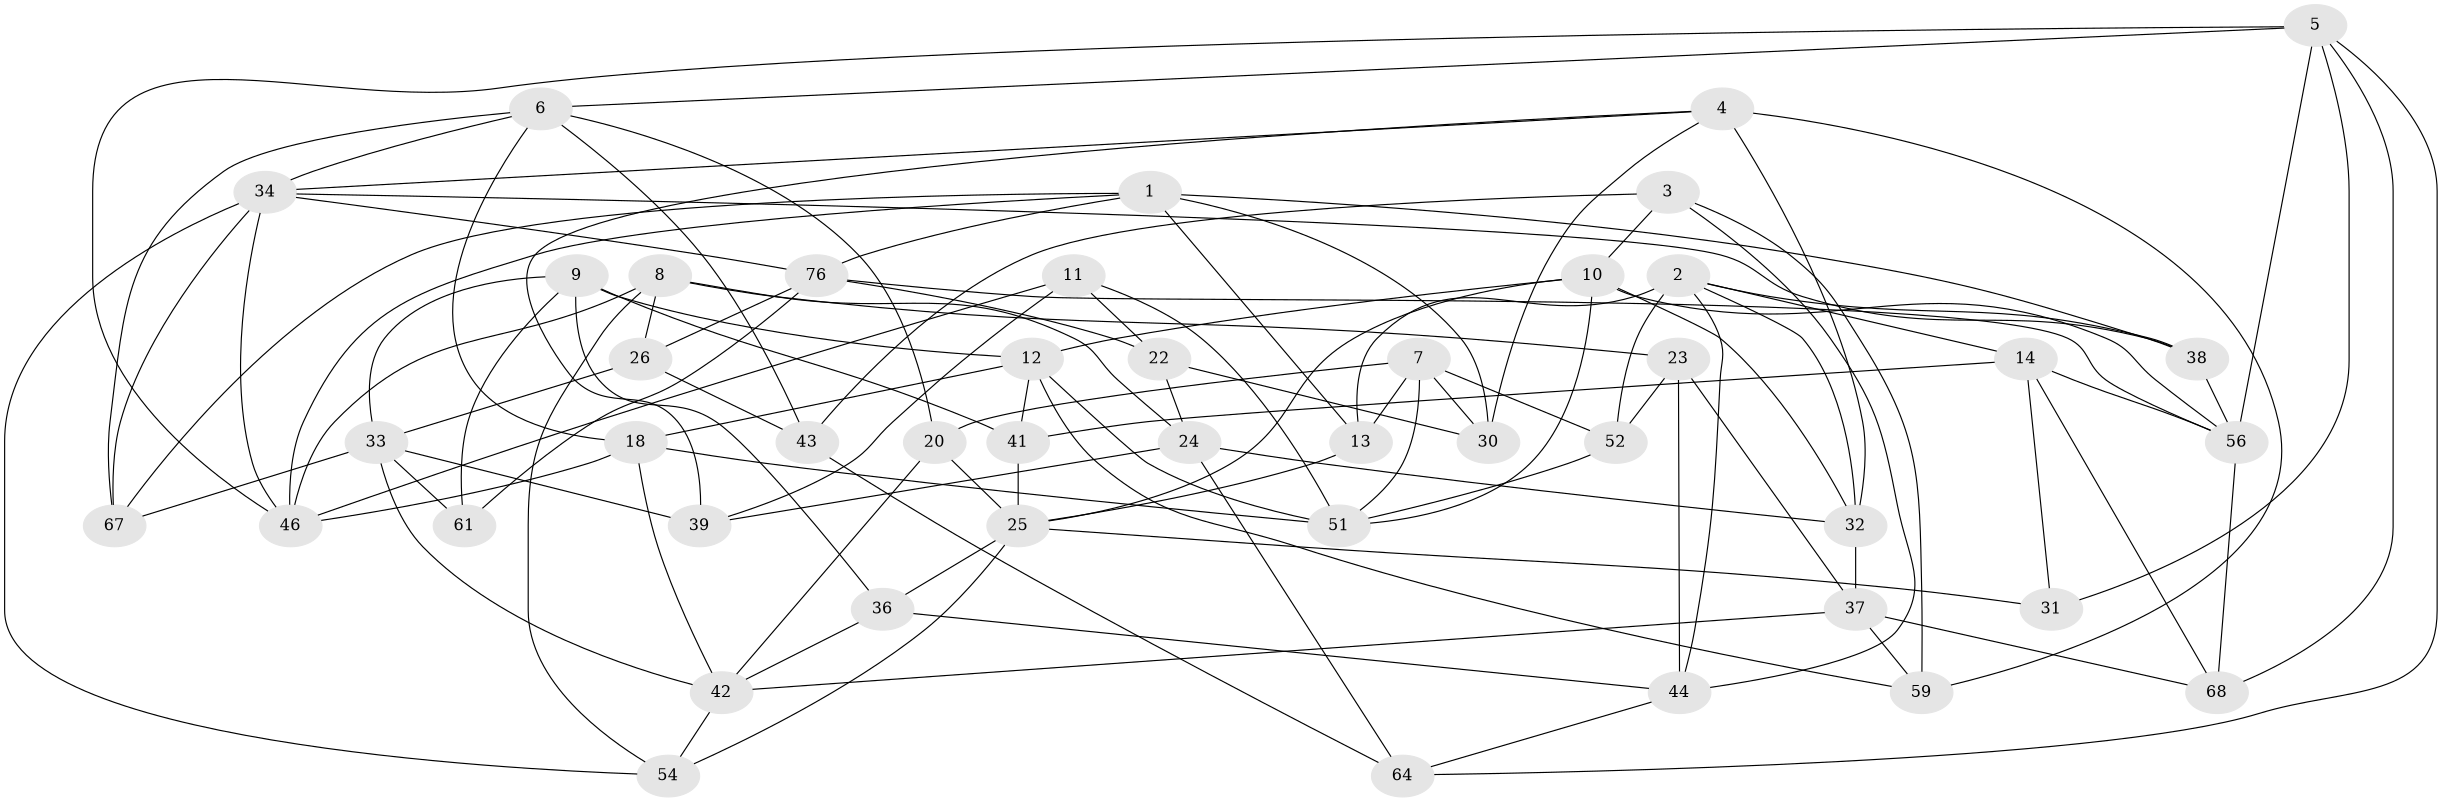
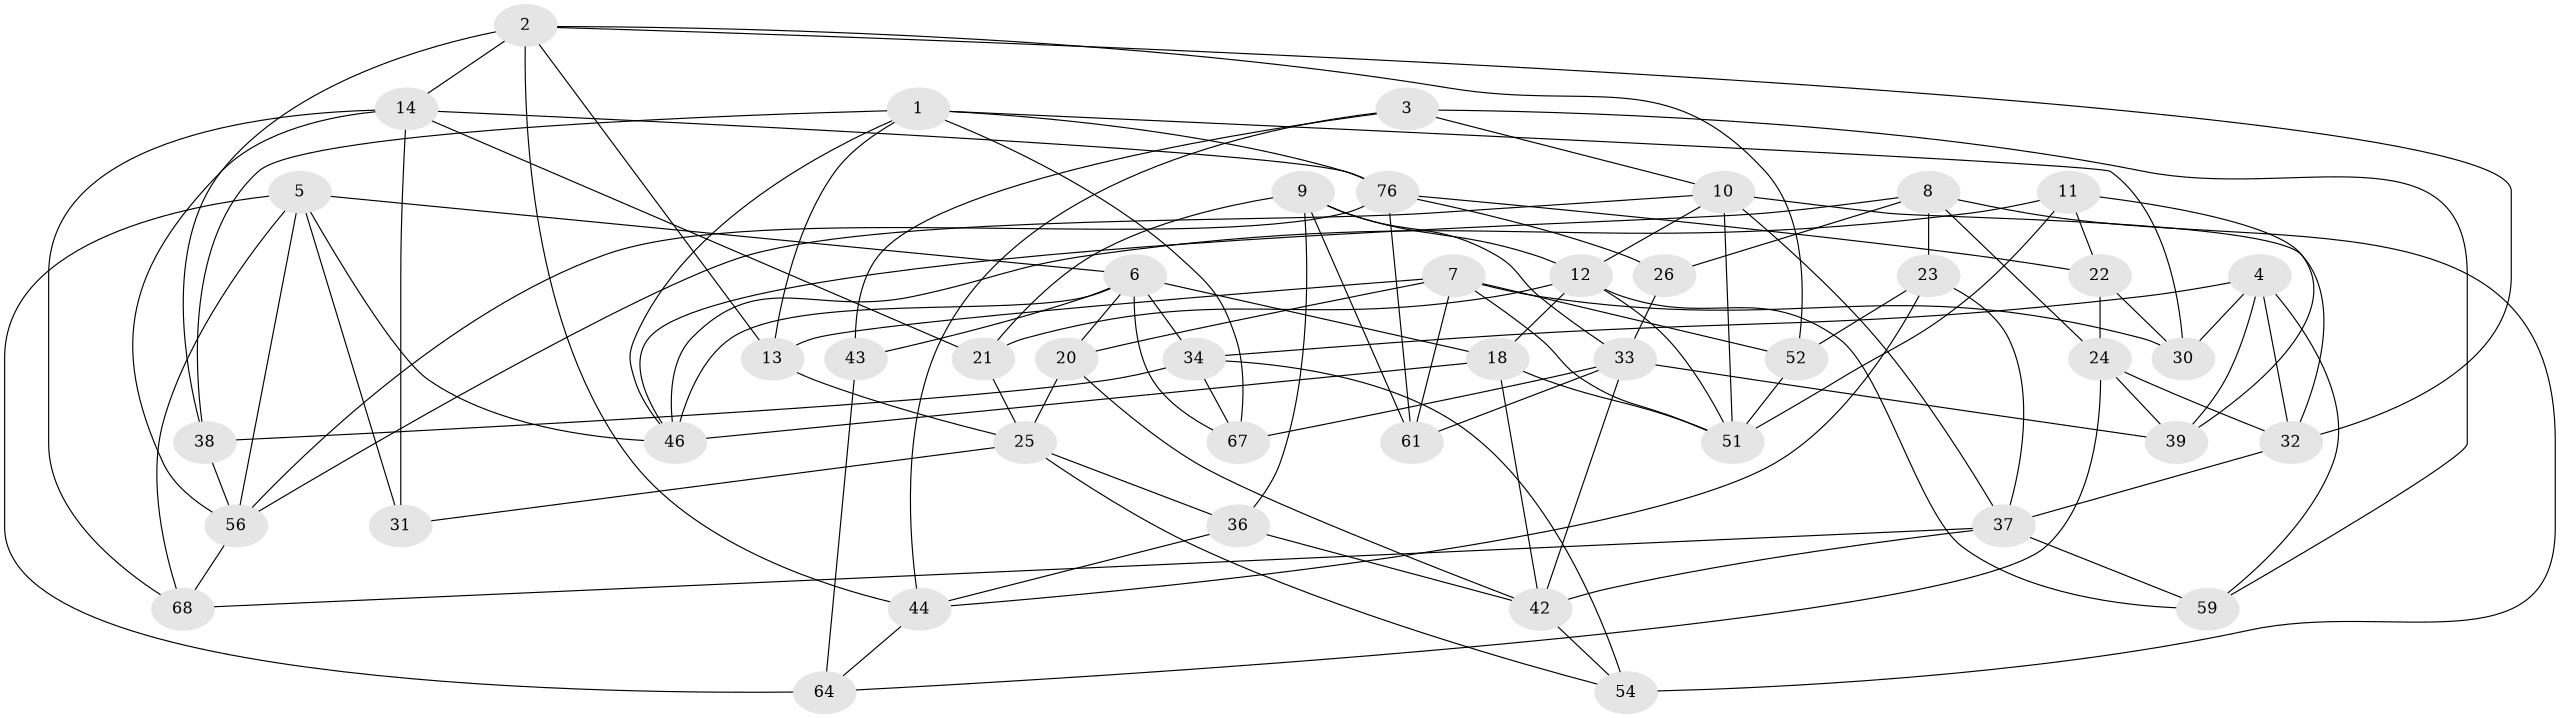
(554, 233) -> (902, 135)
none -> (1433, 359)
(241, 363) -> (894, 309)
(724, 401) -> none
(1291, 402) -> (1876, 338)
(1018, 442) -> (983, 359)
